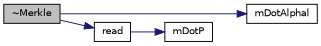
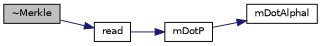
(149, 14) -> (225, 25)
